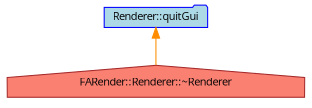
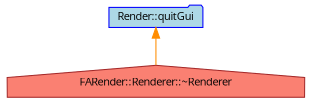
(156, 17) -> (156, 17)
